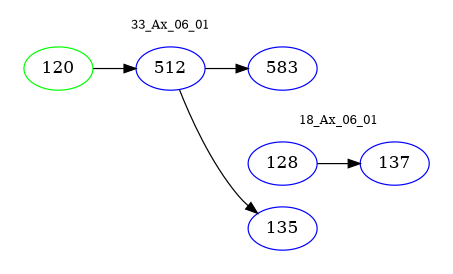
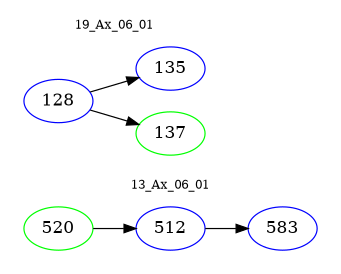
(171, 26) -> (171, 186)
(58, 69) -> (58, 229)
(339, 121) -> (114, 26)
(208, 151) -> (109, 87)
(395, 164) -> (171, 134)
